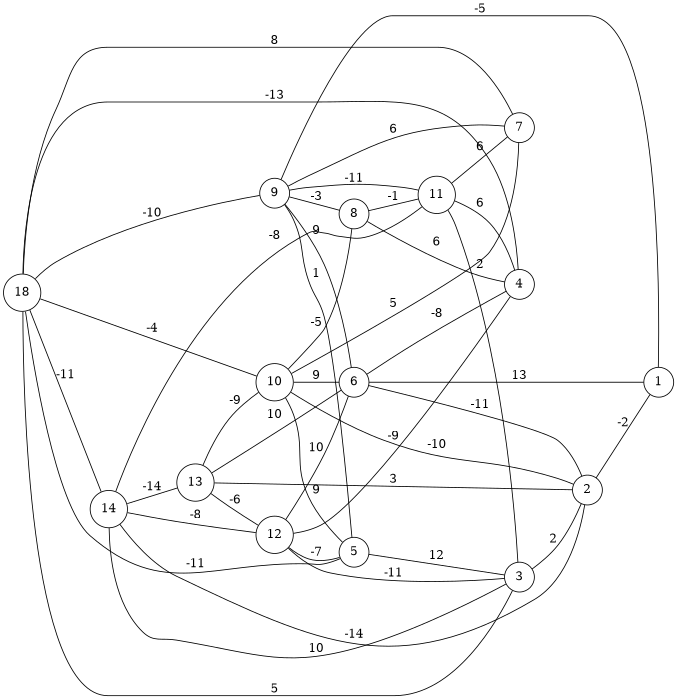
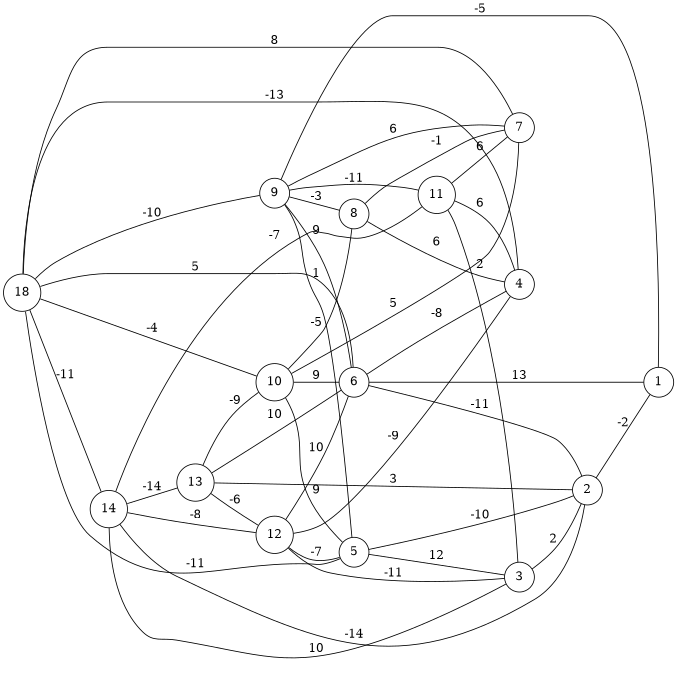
(393, 205) -> (431, 160)
(275, 236) -> (275, 236)
(427, 453) -> (472, 526)
(129, 696) -> (228, 274)
